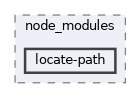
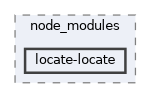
(70, 61) -> (75, 61)
